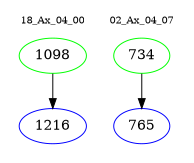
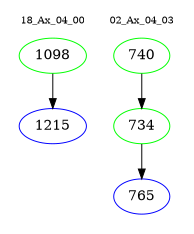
(142, 21) -> (142, 21)
none -> (142, 56)
(53, 126) -> (53, 126)
